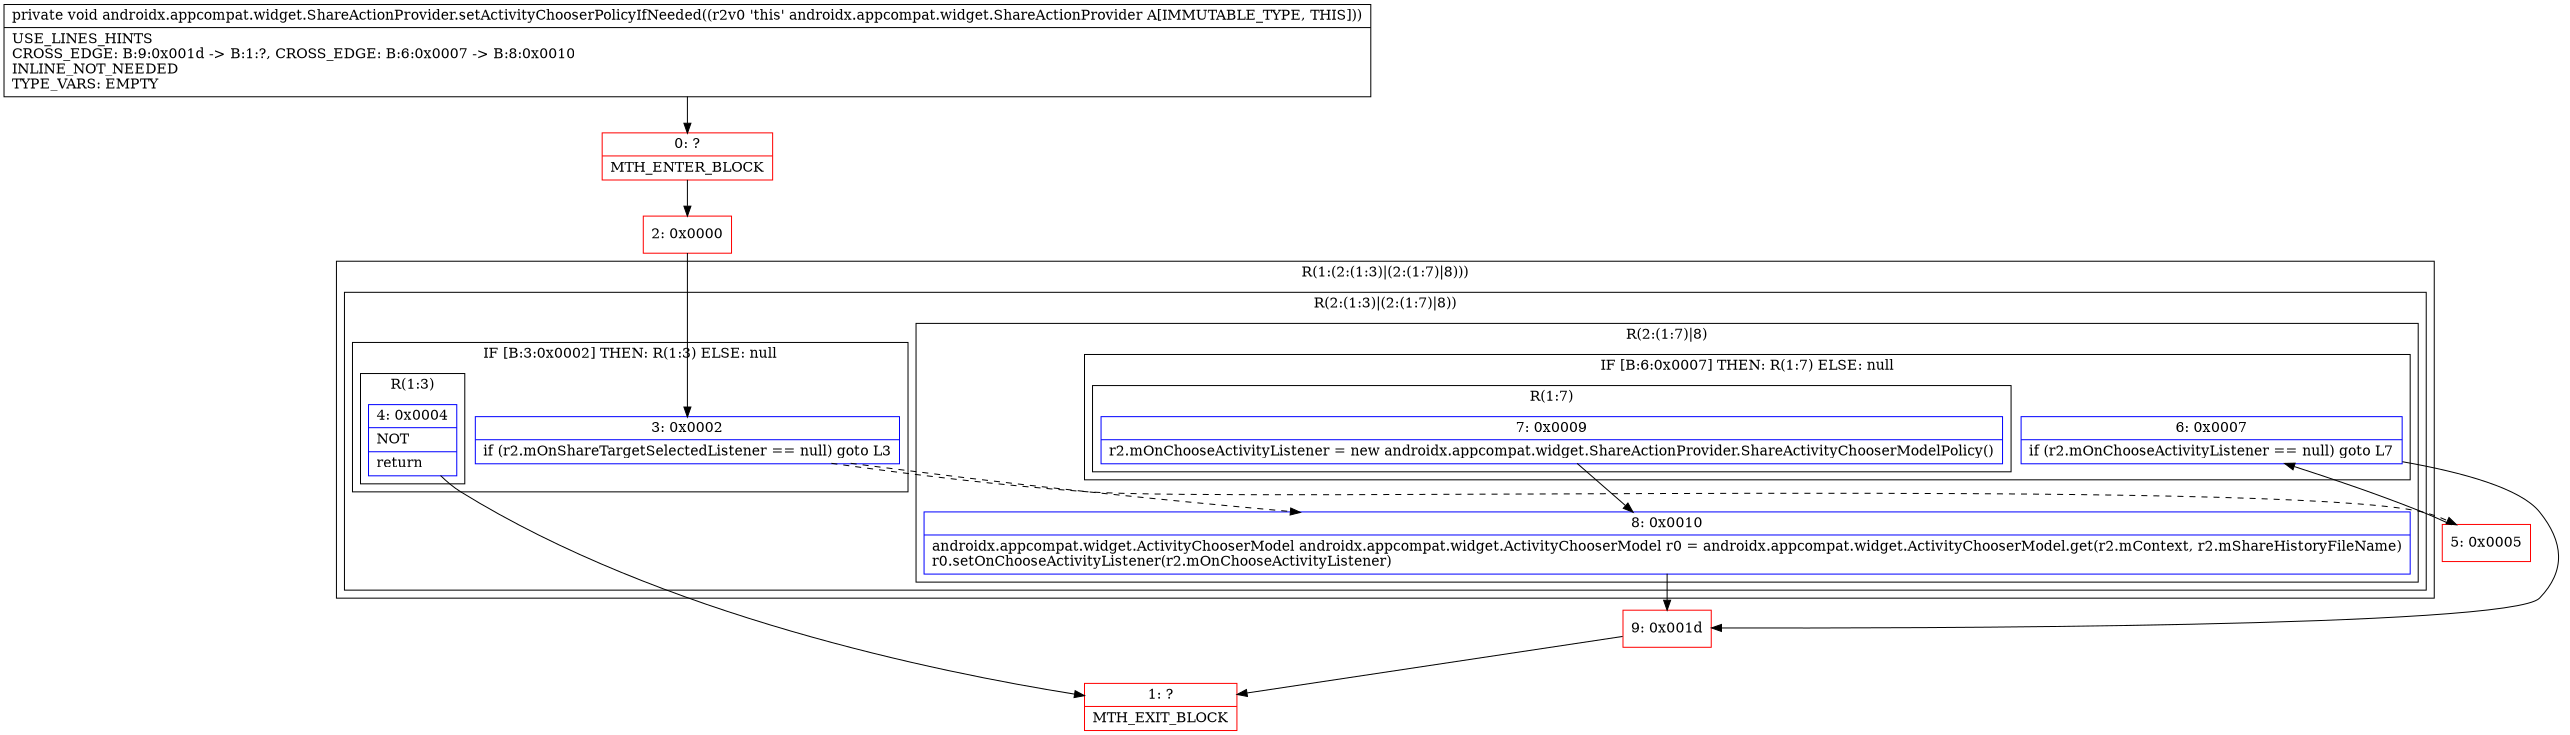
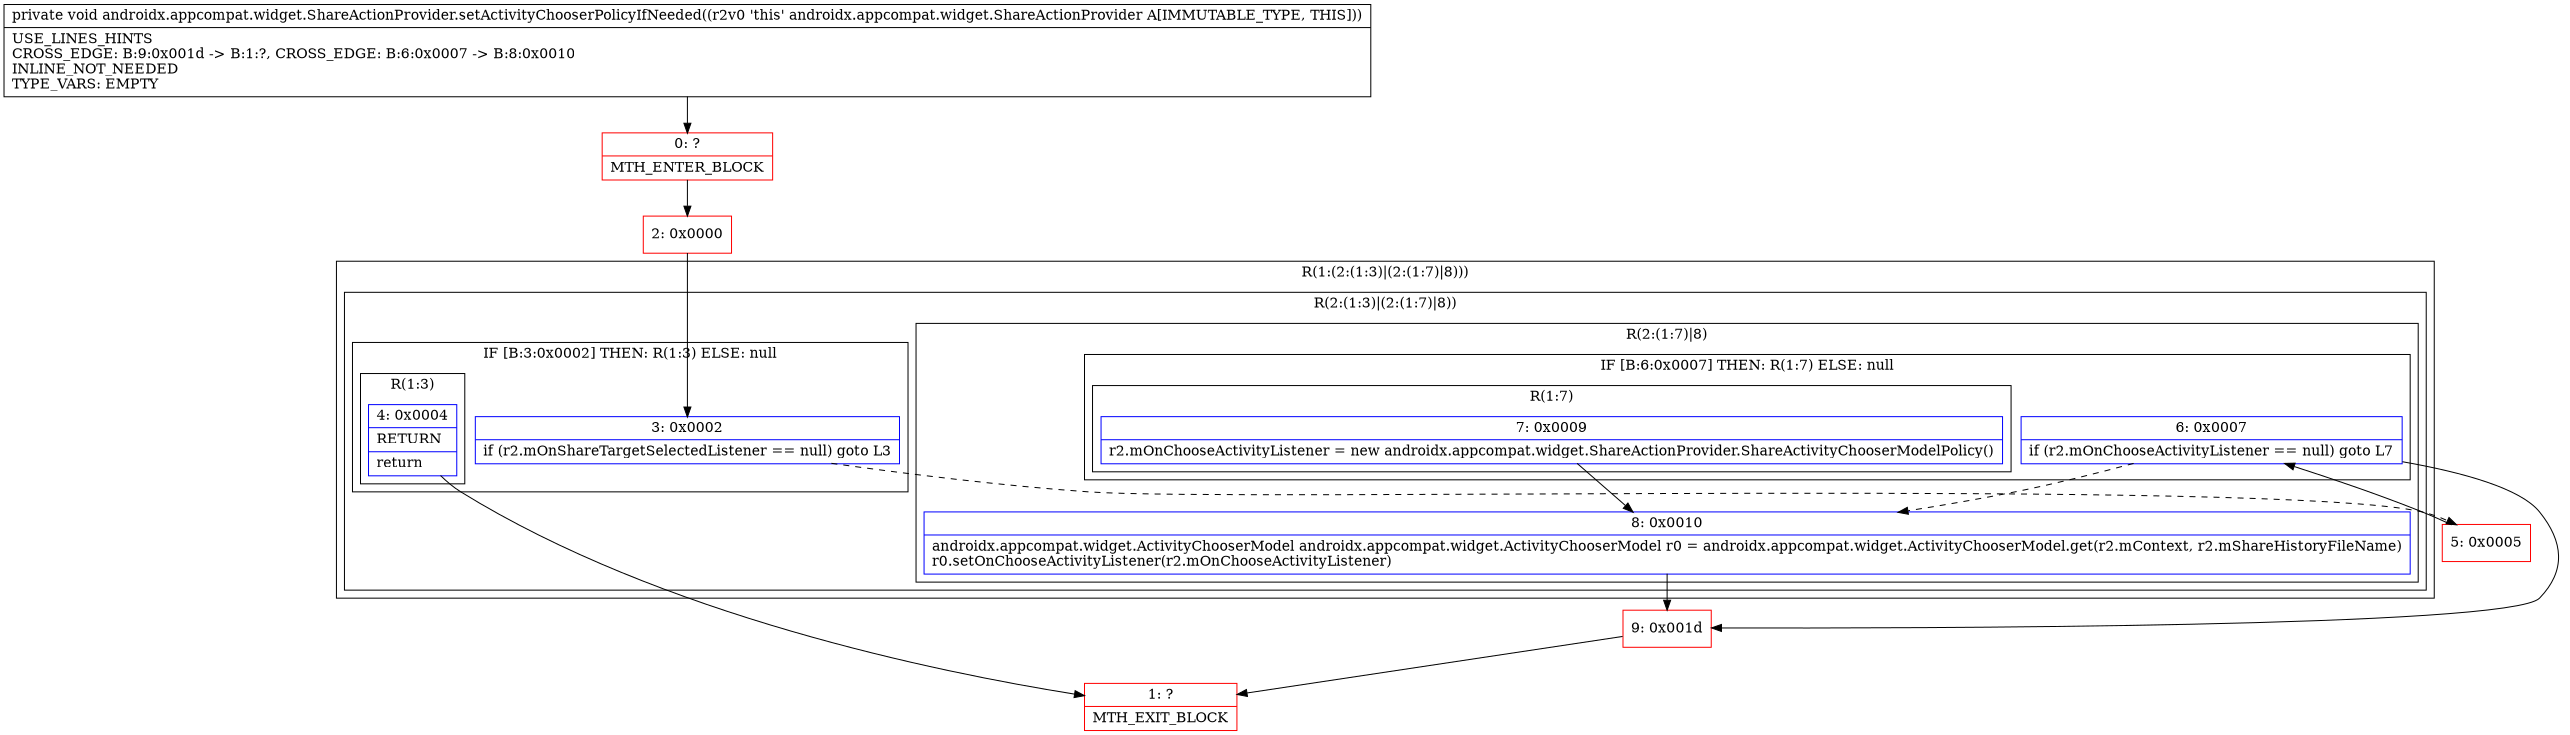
(393, 439) -> (409, 439)
(1169, 500) -> (2033, 488)
